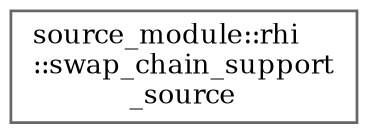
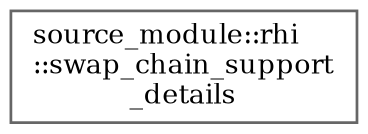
(184, 67) -> (184, 67)
